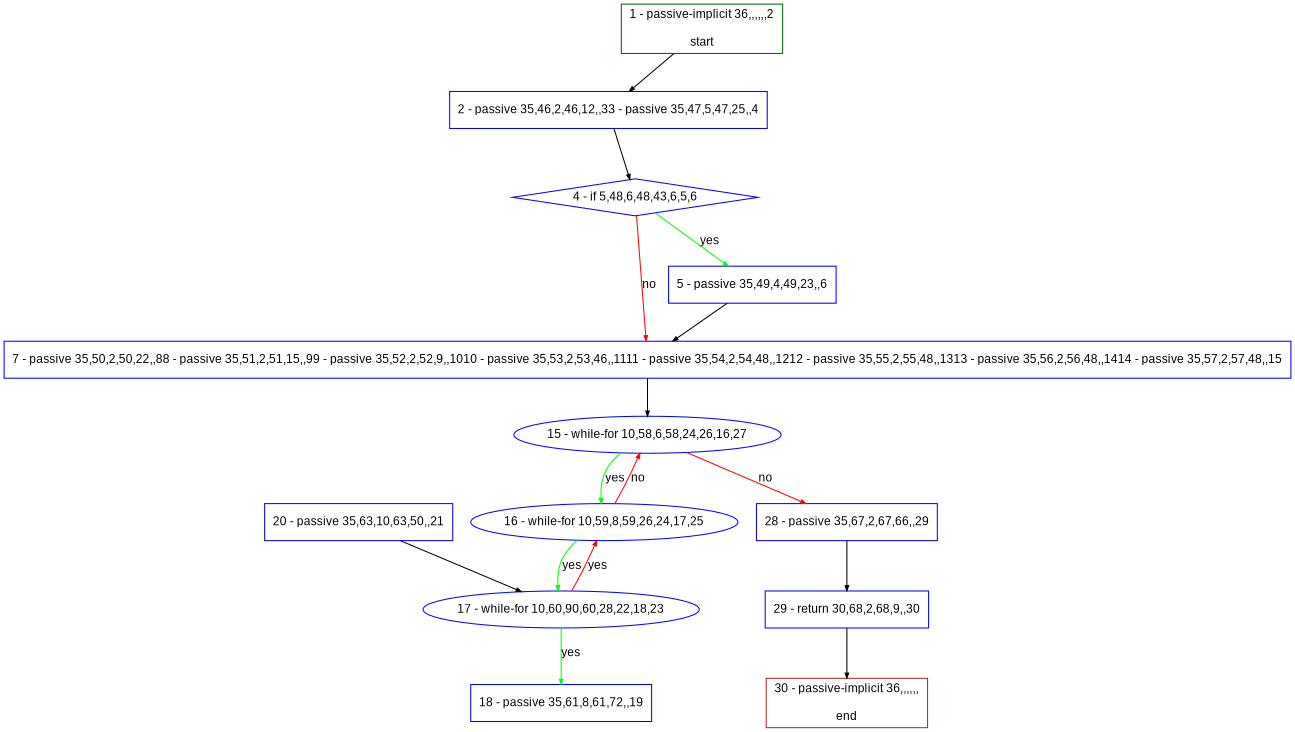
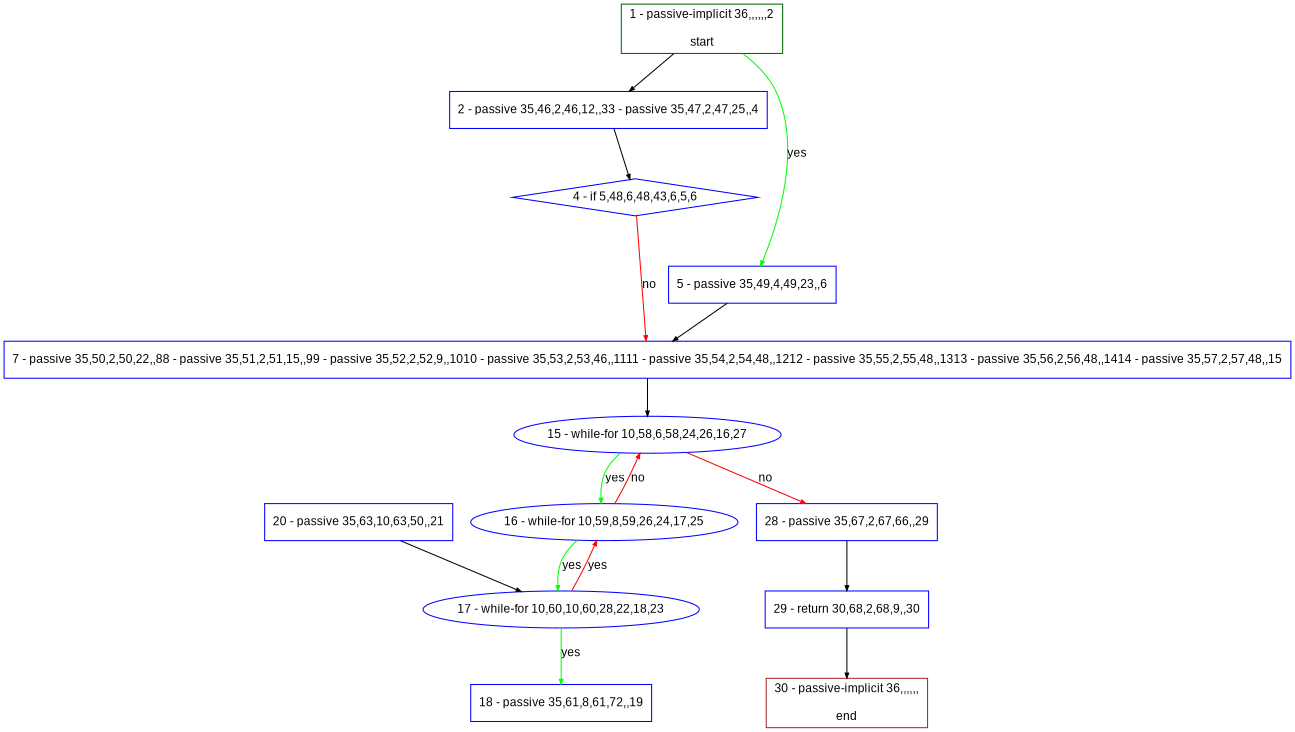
(608, 110) -> (608, 110)
(690, 238) -> (787, 152)
(561, 609) -> (561, 609)
